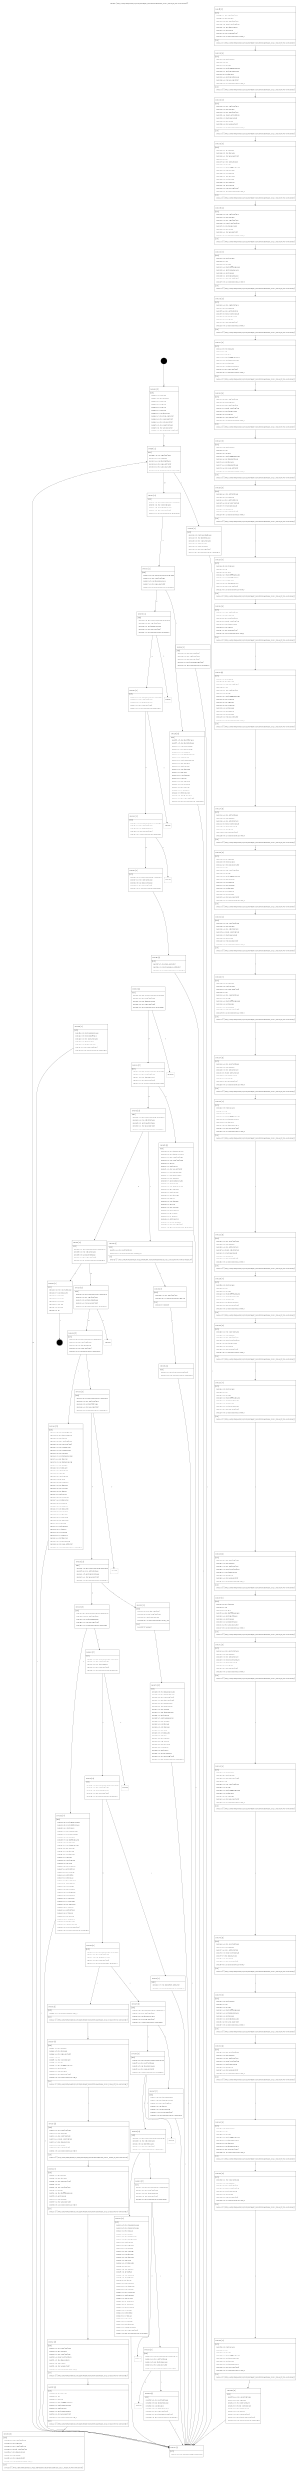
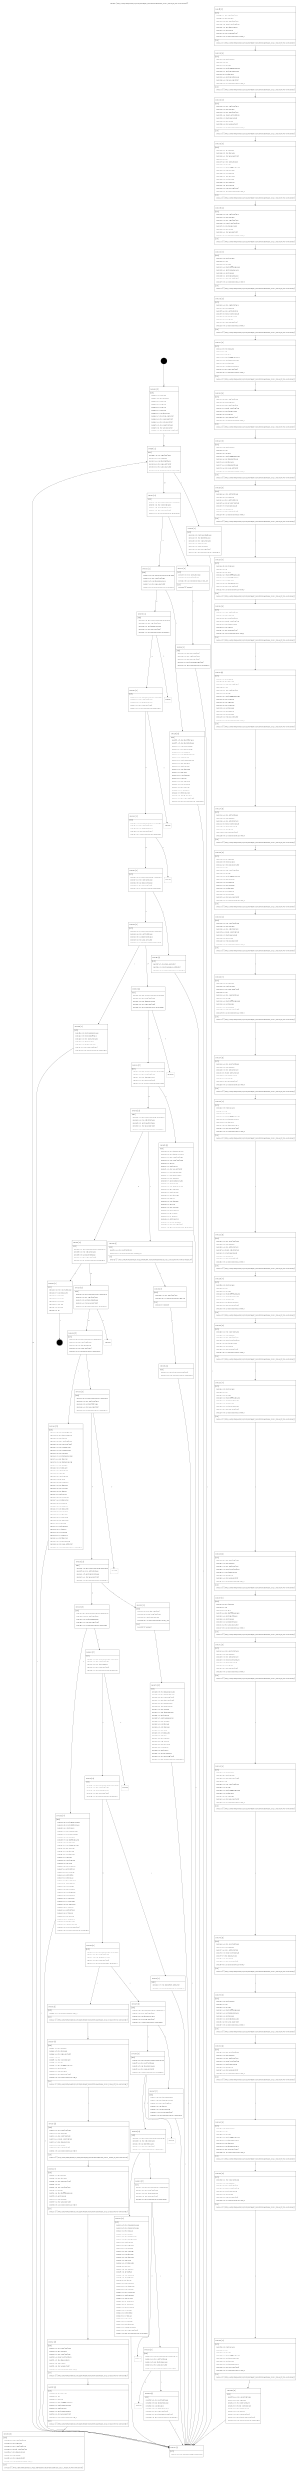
none -> (193, 578)
none -> (145, 934)
